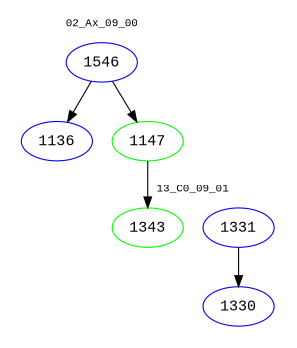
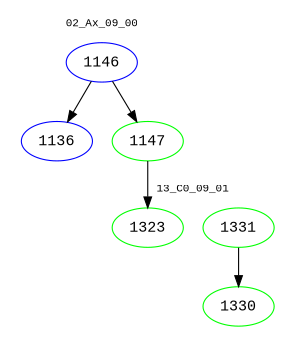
(102, 62) -> (102, 62)
(148, 228) -> (148, 228)
(239, 228) -> (239, 228)
(239, 306) -> (239, 306)
